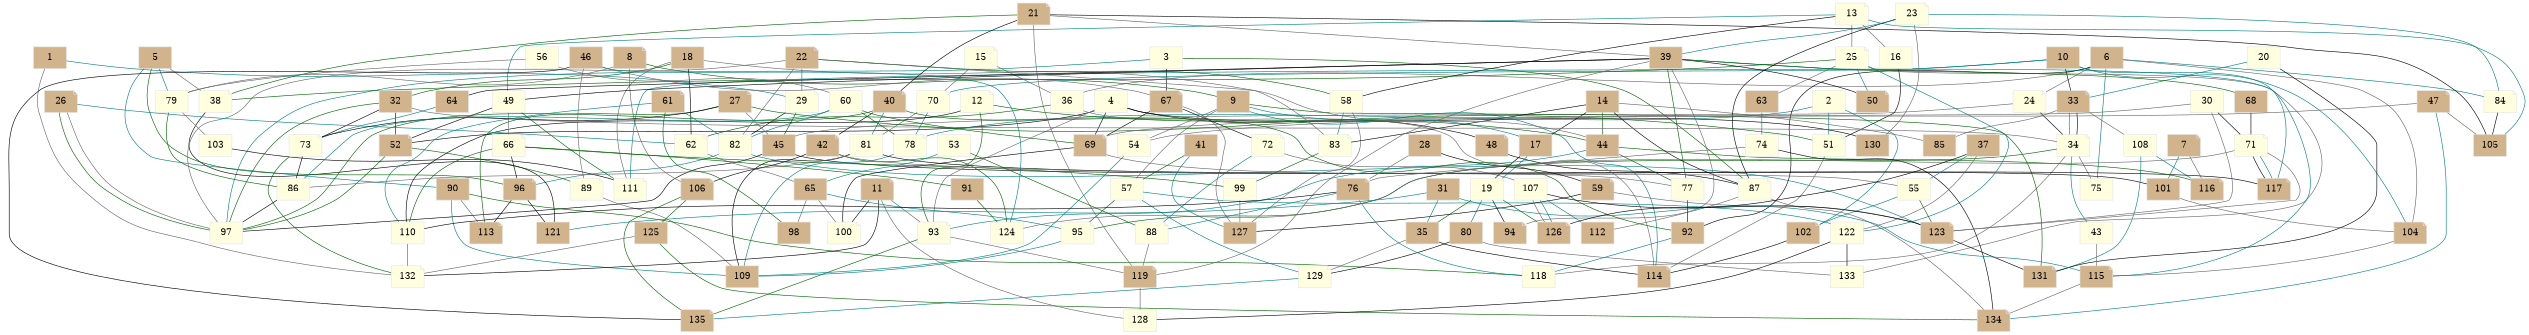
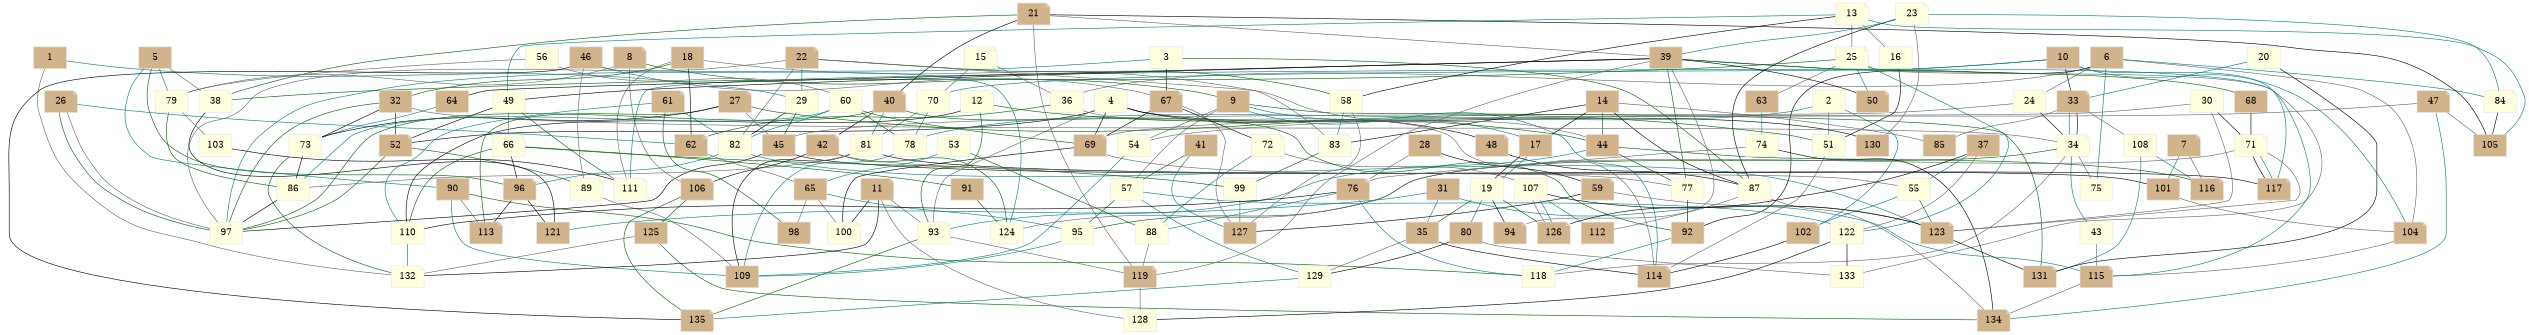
(691, 145) -> (691, 145)
